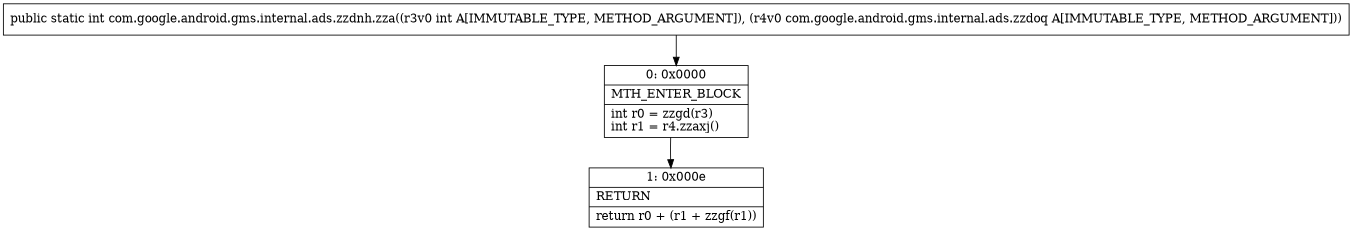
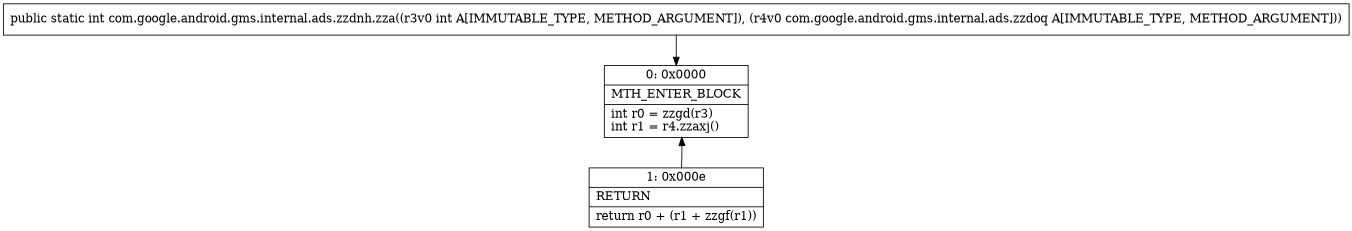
(671, 148) -> (682, 157)
